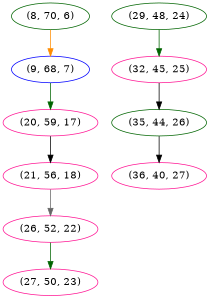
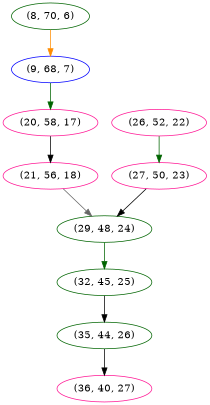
(159, 69) -> (104, 282)
(50, 123) -> (50, 123)
(50, 199) -> (75, 200)
none -> (134, 200)
